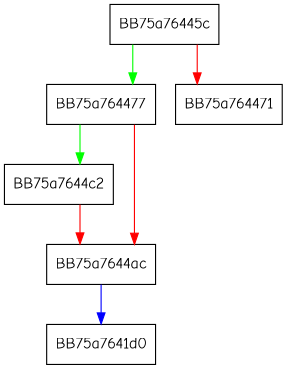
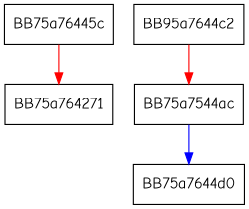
(101, 104) -> none
(229, 104) -> (59, 104)
(59, 184) -> (189, 24)
(101, 264) -> (189, 104)
(101, 344) -> (189, 184)
